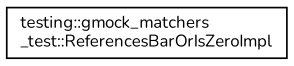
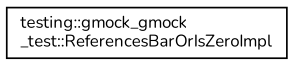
(147, 33) -> (147, 33)
